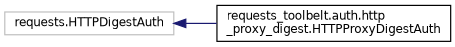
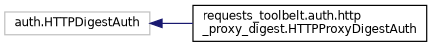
(89, 23) -> (77, 23)
